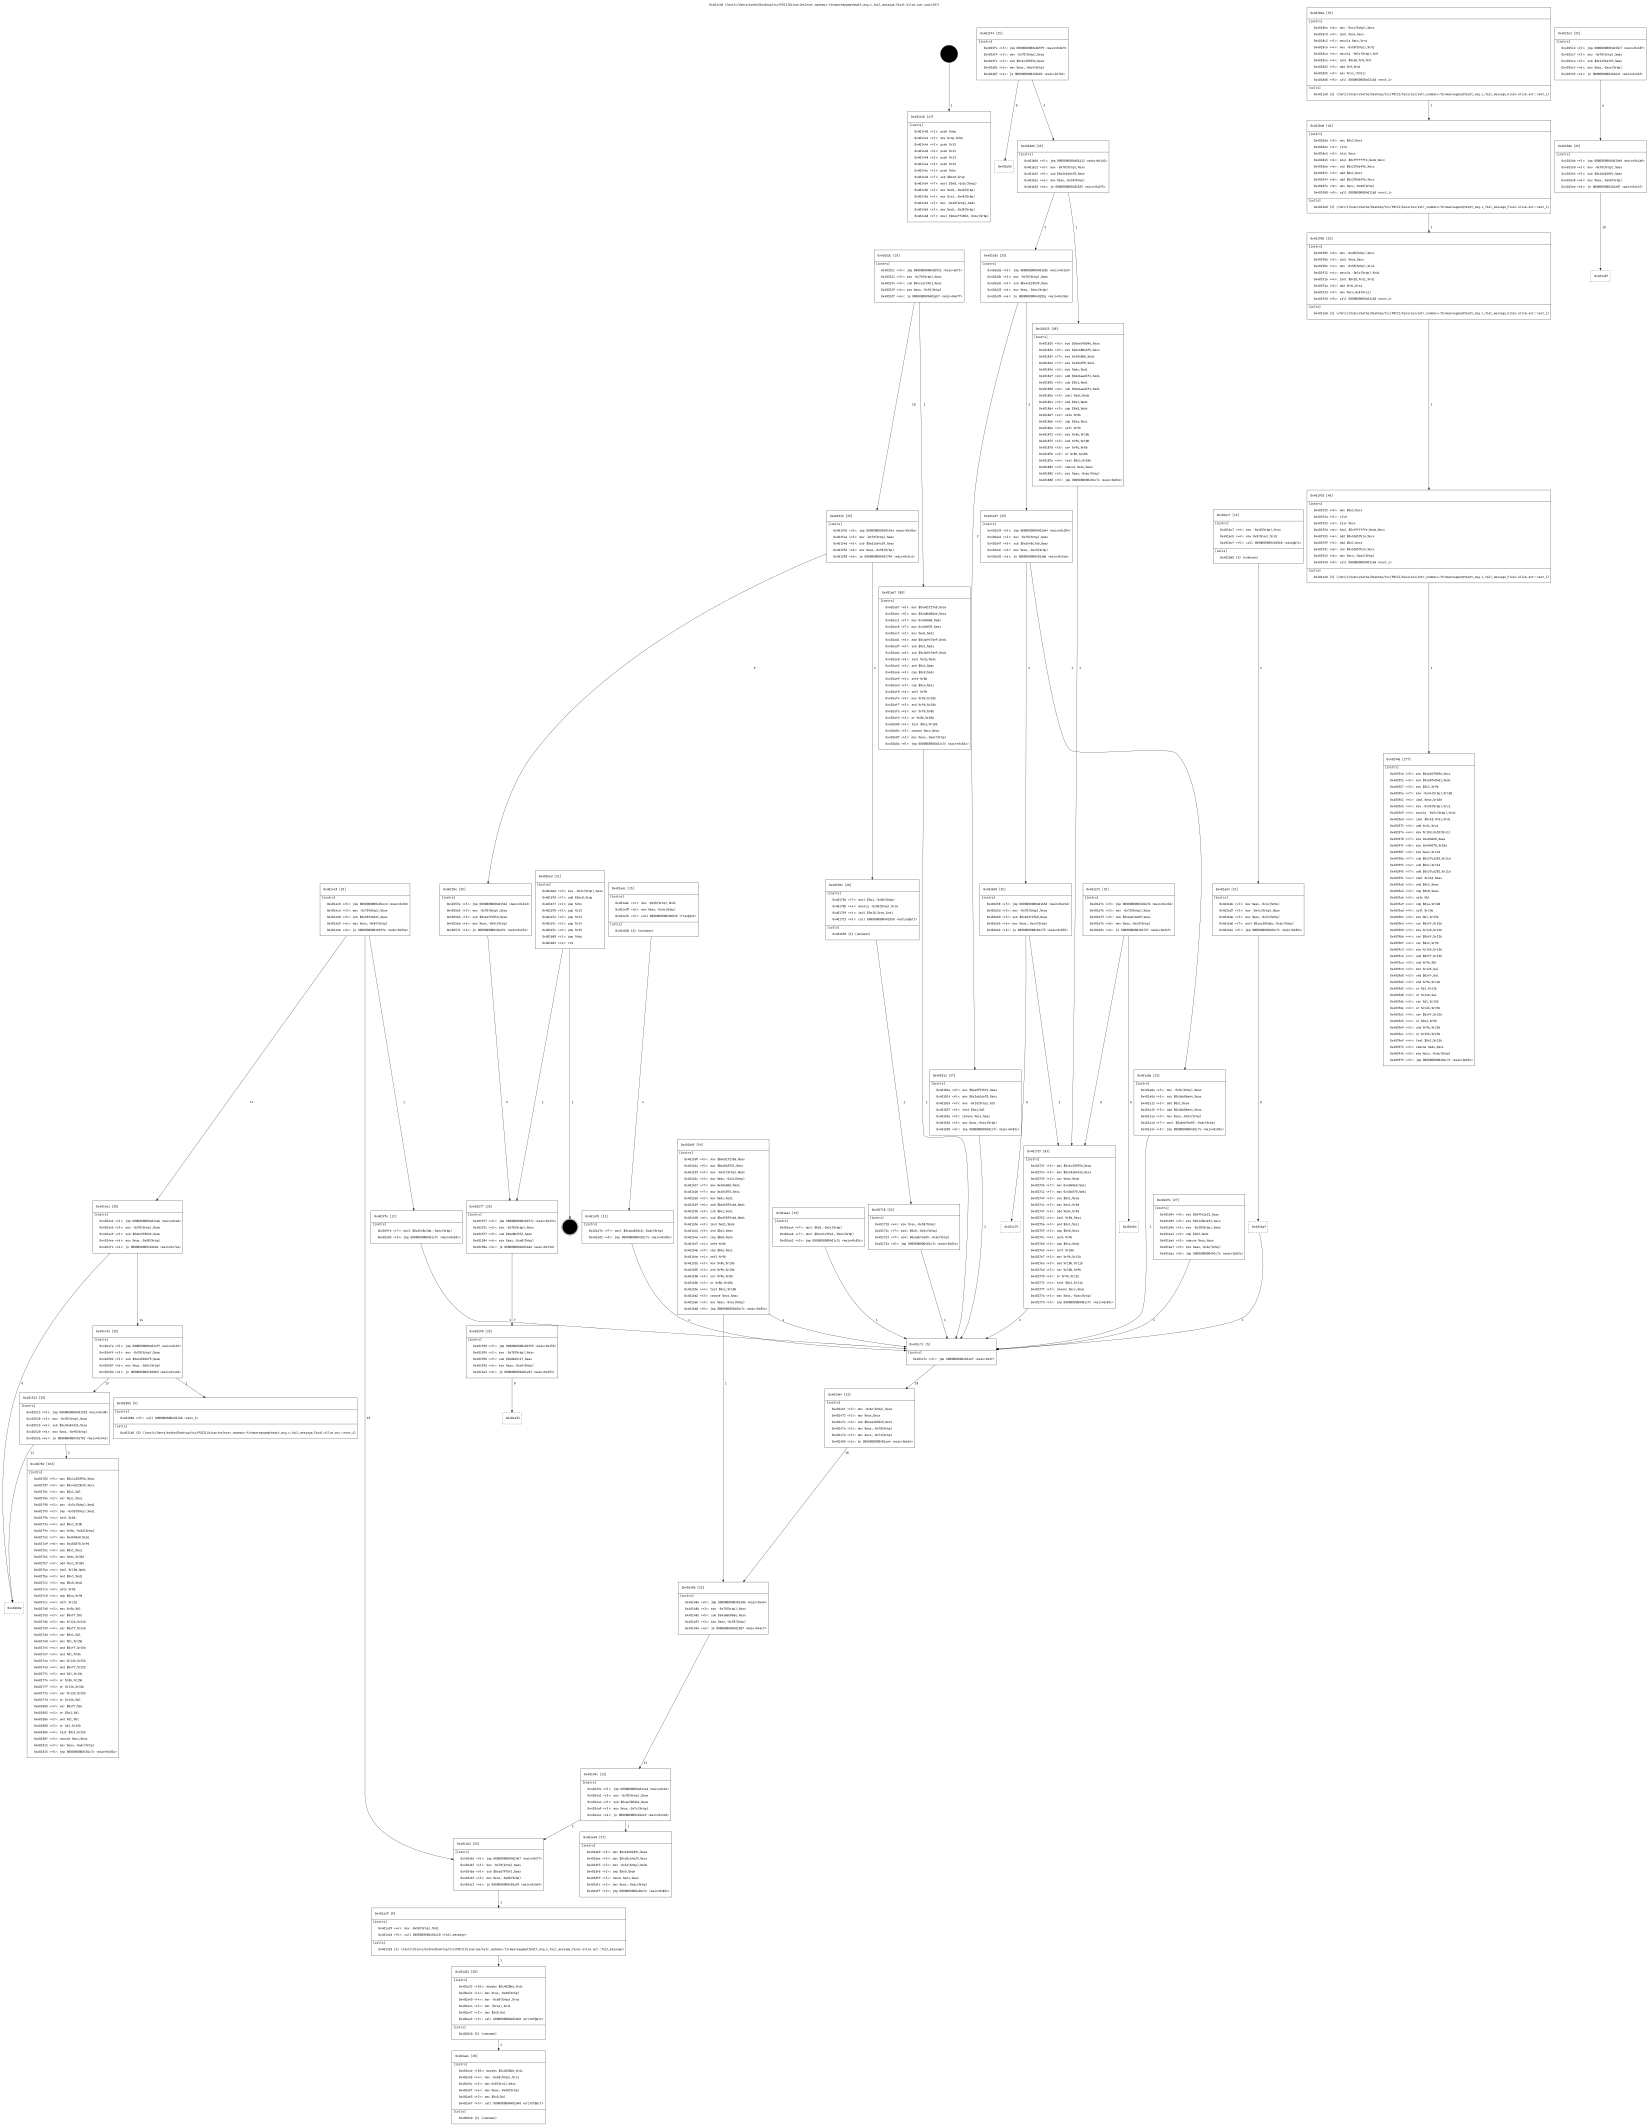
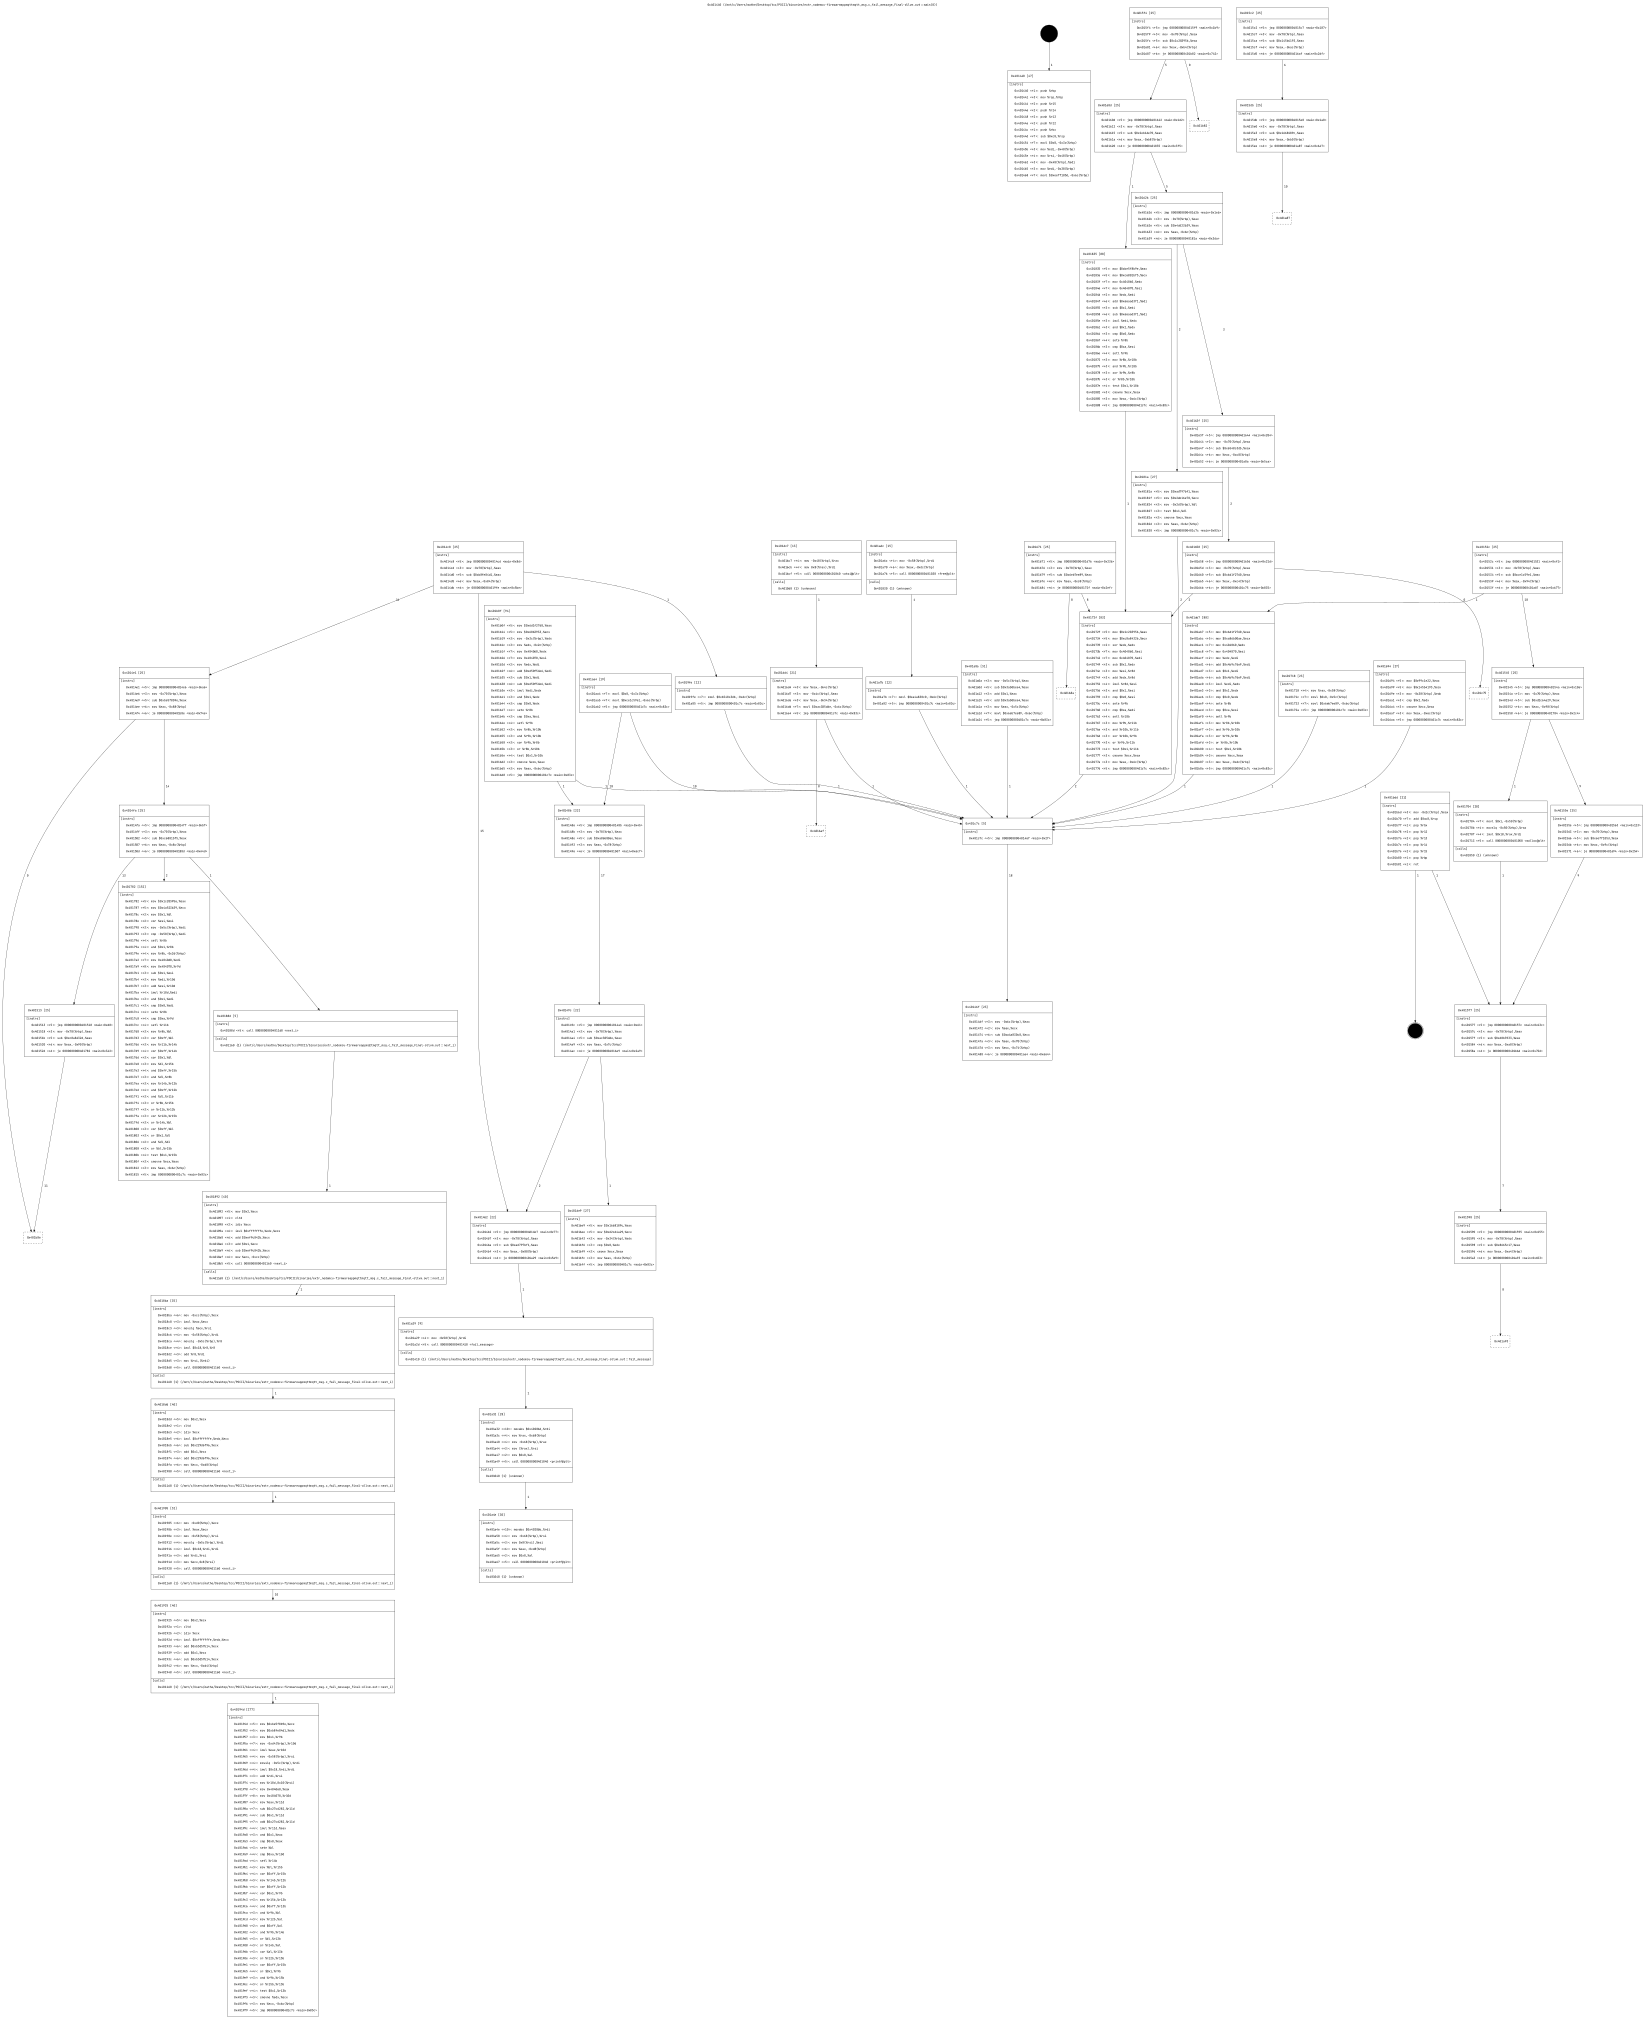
(1431, 405) -> (276, 1595)
(1181, 762) -> none
(894, 1071) -> (1500, 932)
none -> (324, 1238)
(876, 1320) -> (694, 787)
(1167, 1334) -> (877, 791)
(66, 1450) -> (164, 868)
(796, 1514) -> (613, 758)
